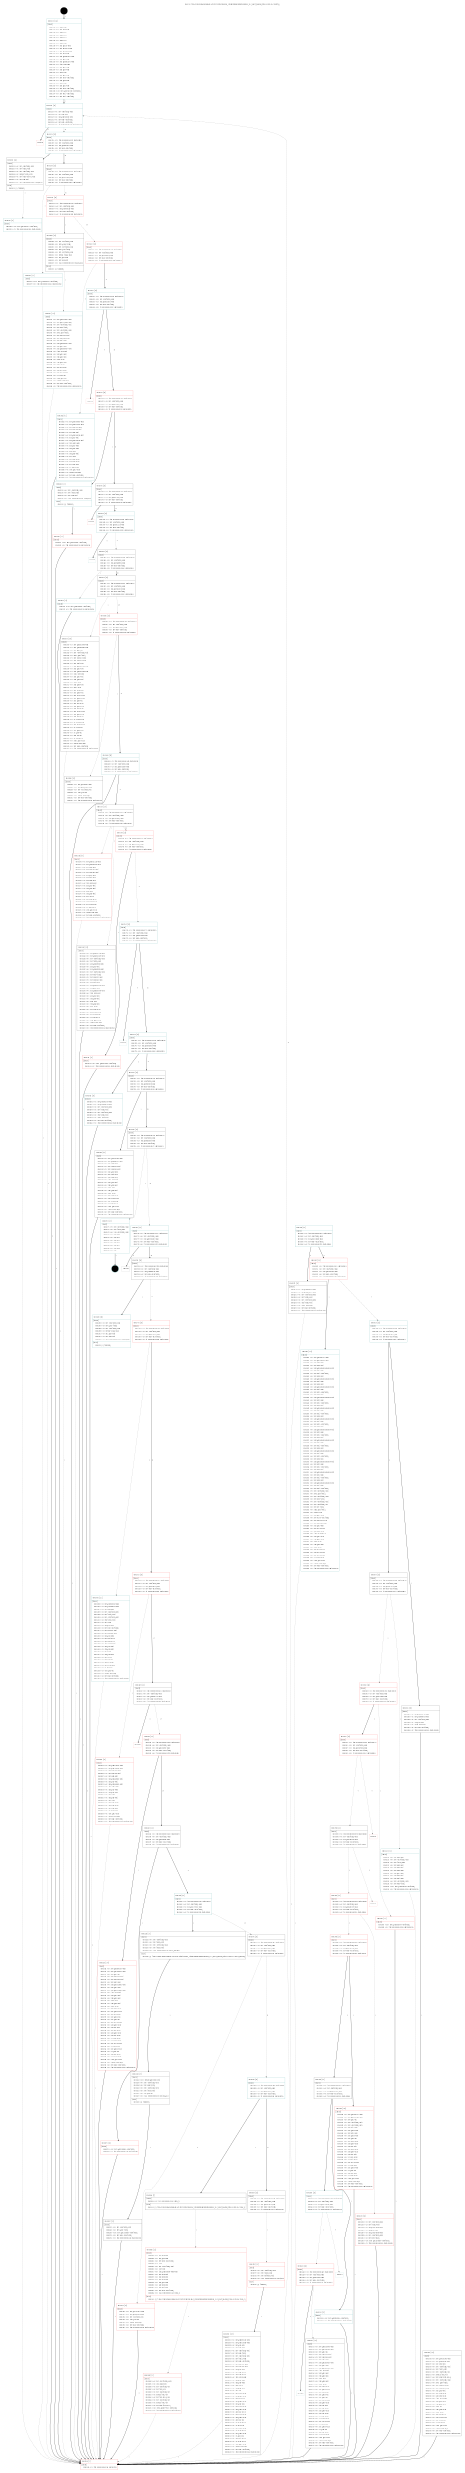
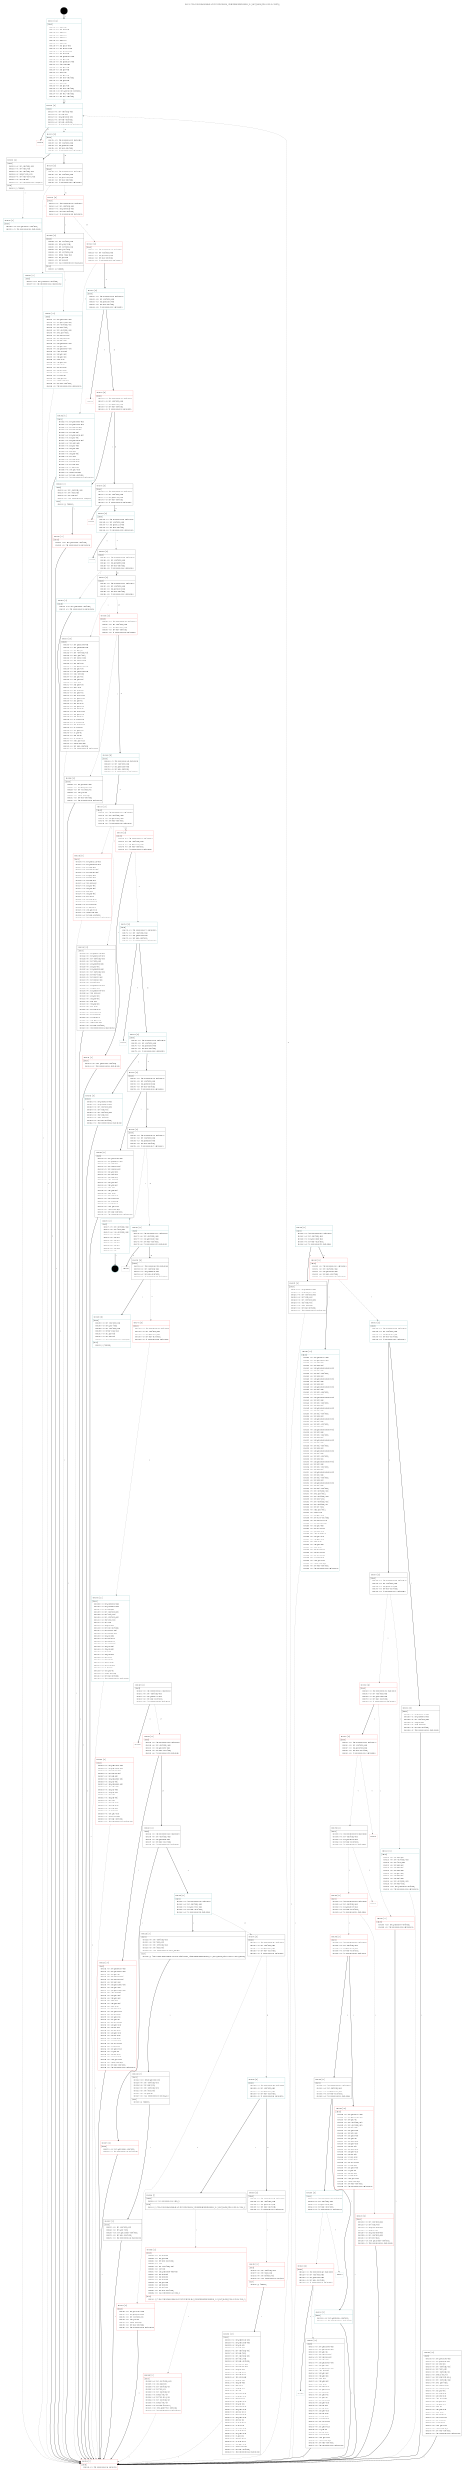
(151, 1583) -> none
(72, 1610) -> (67, 1635)
